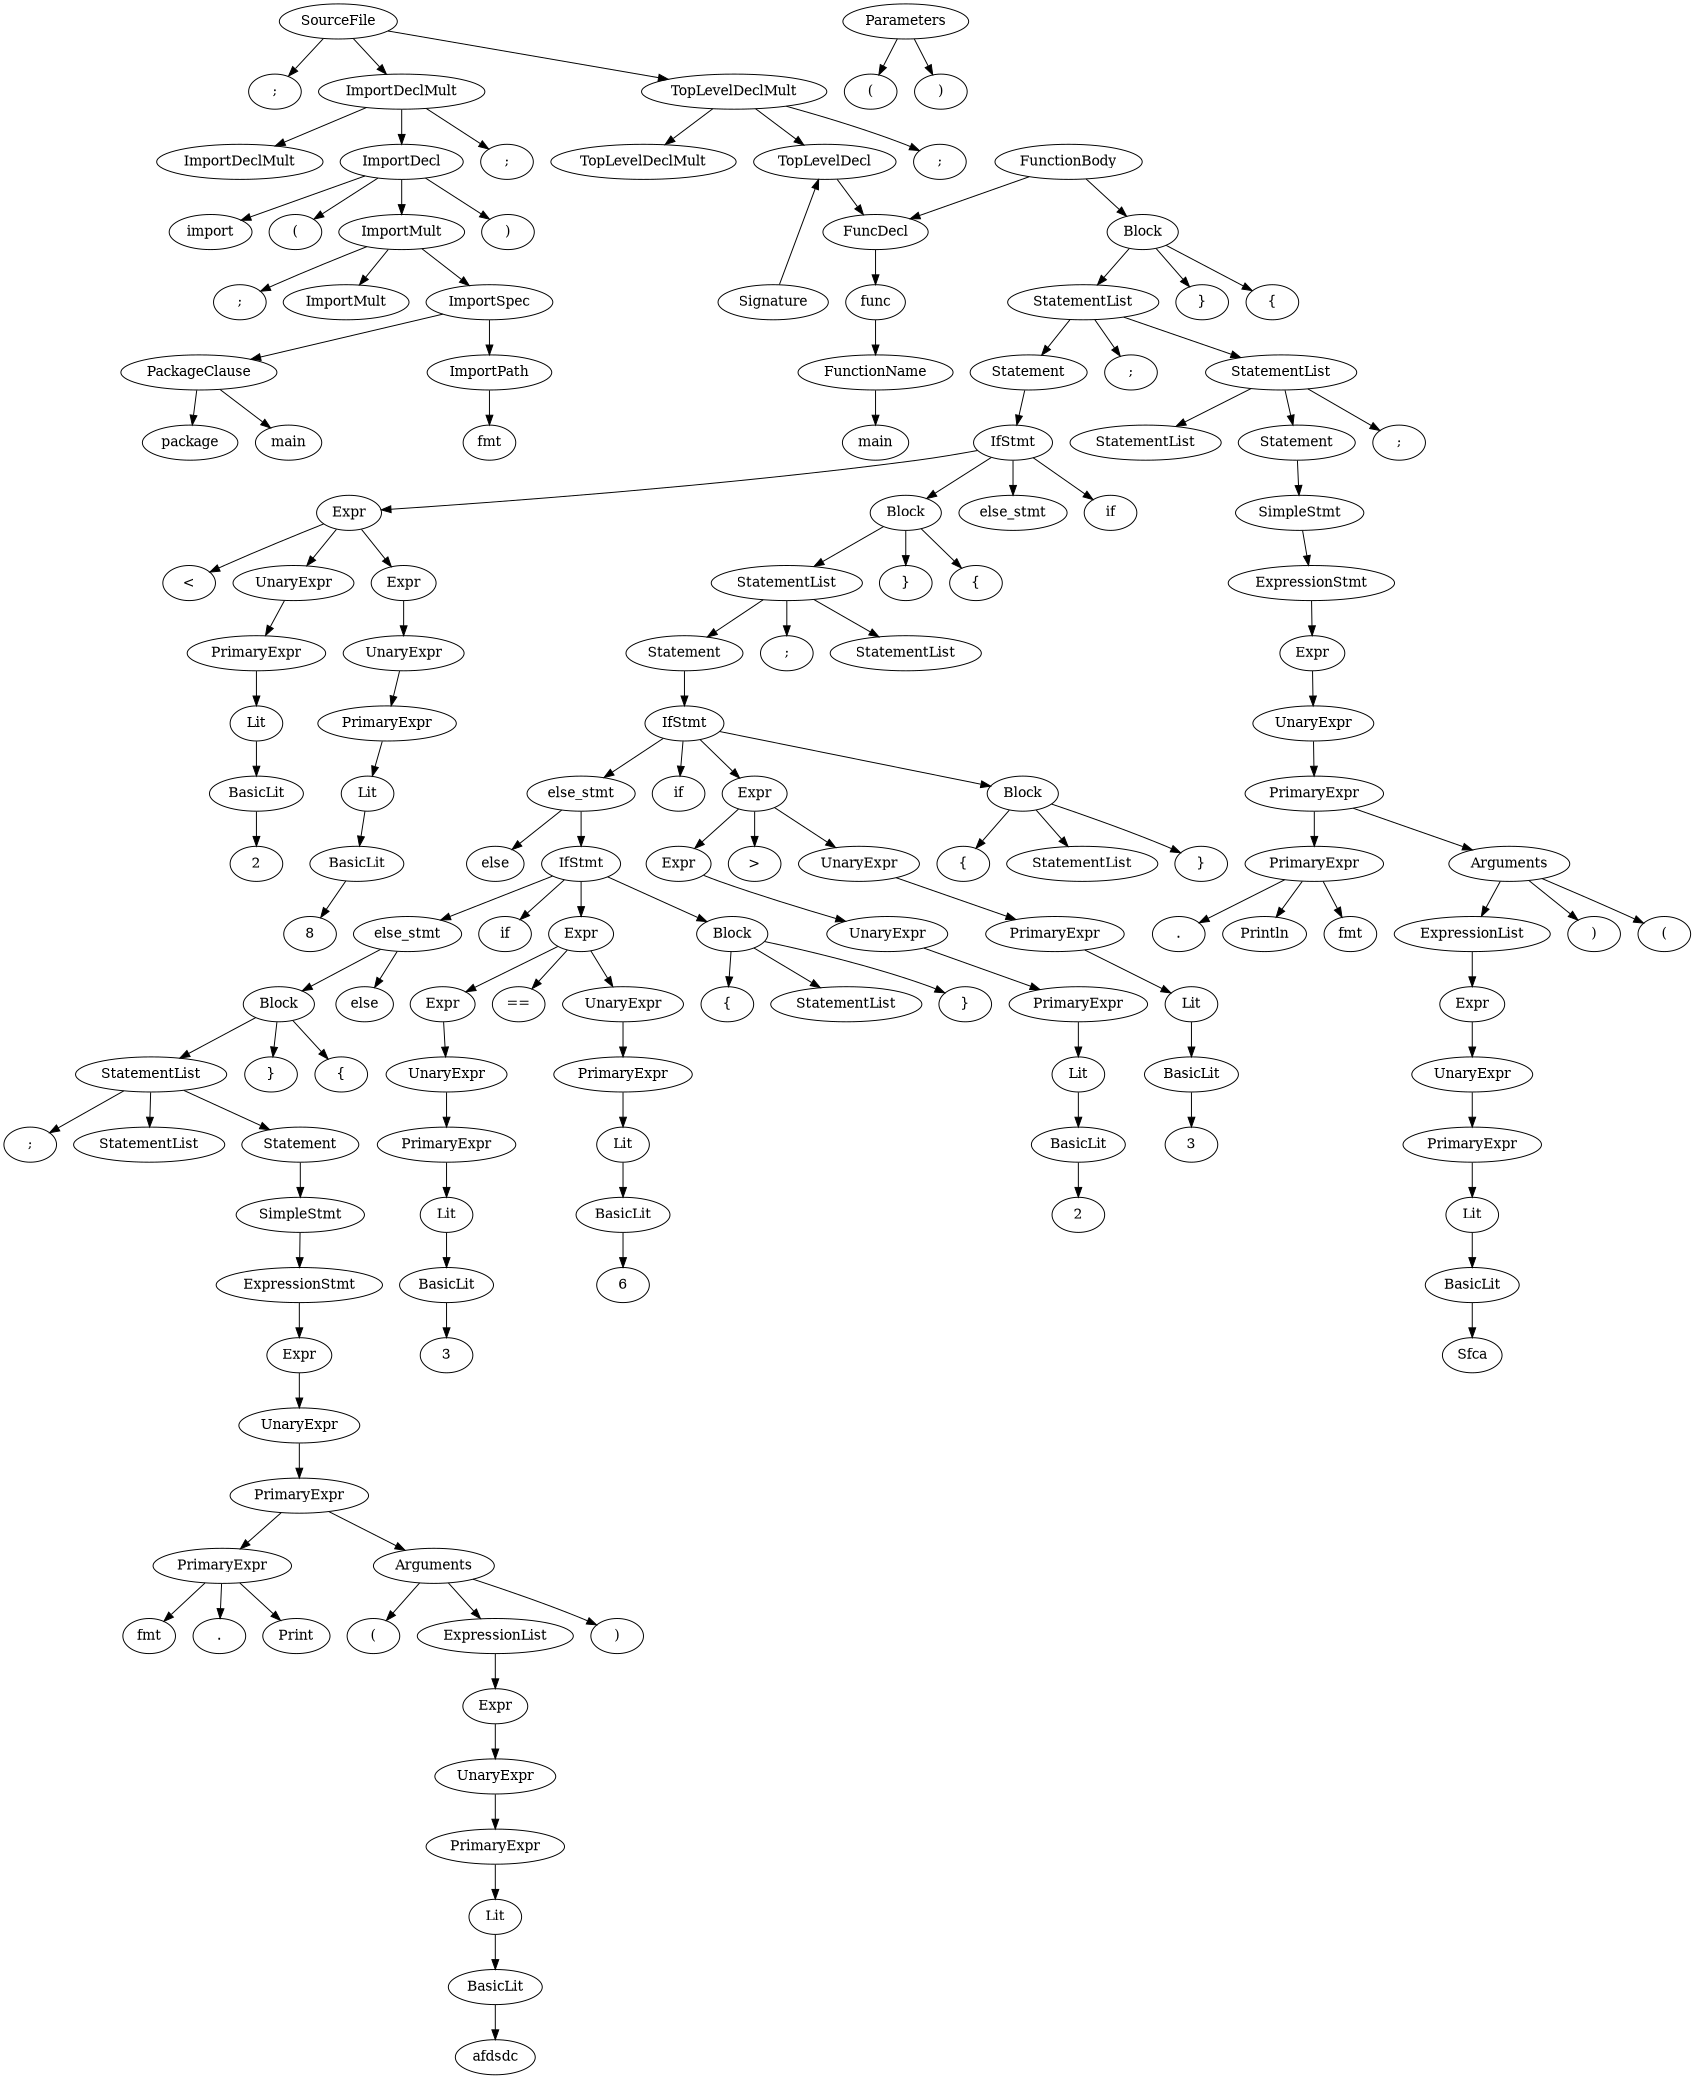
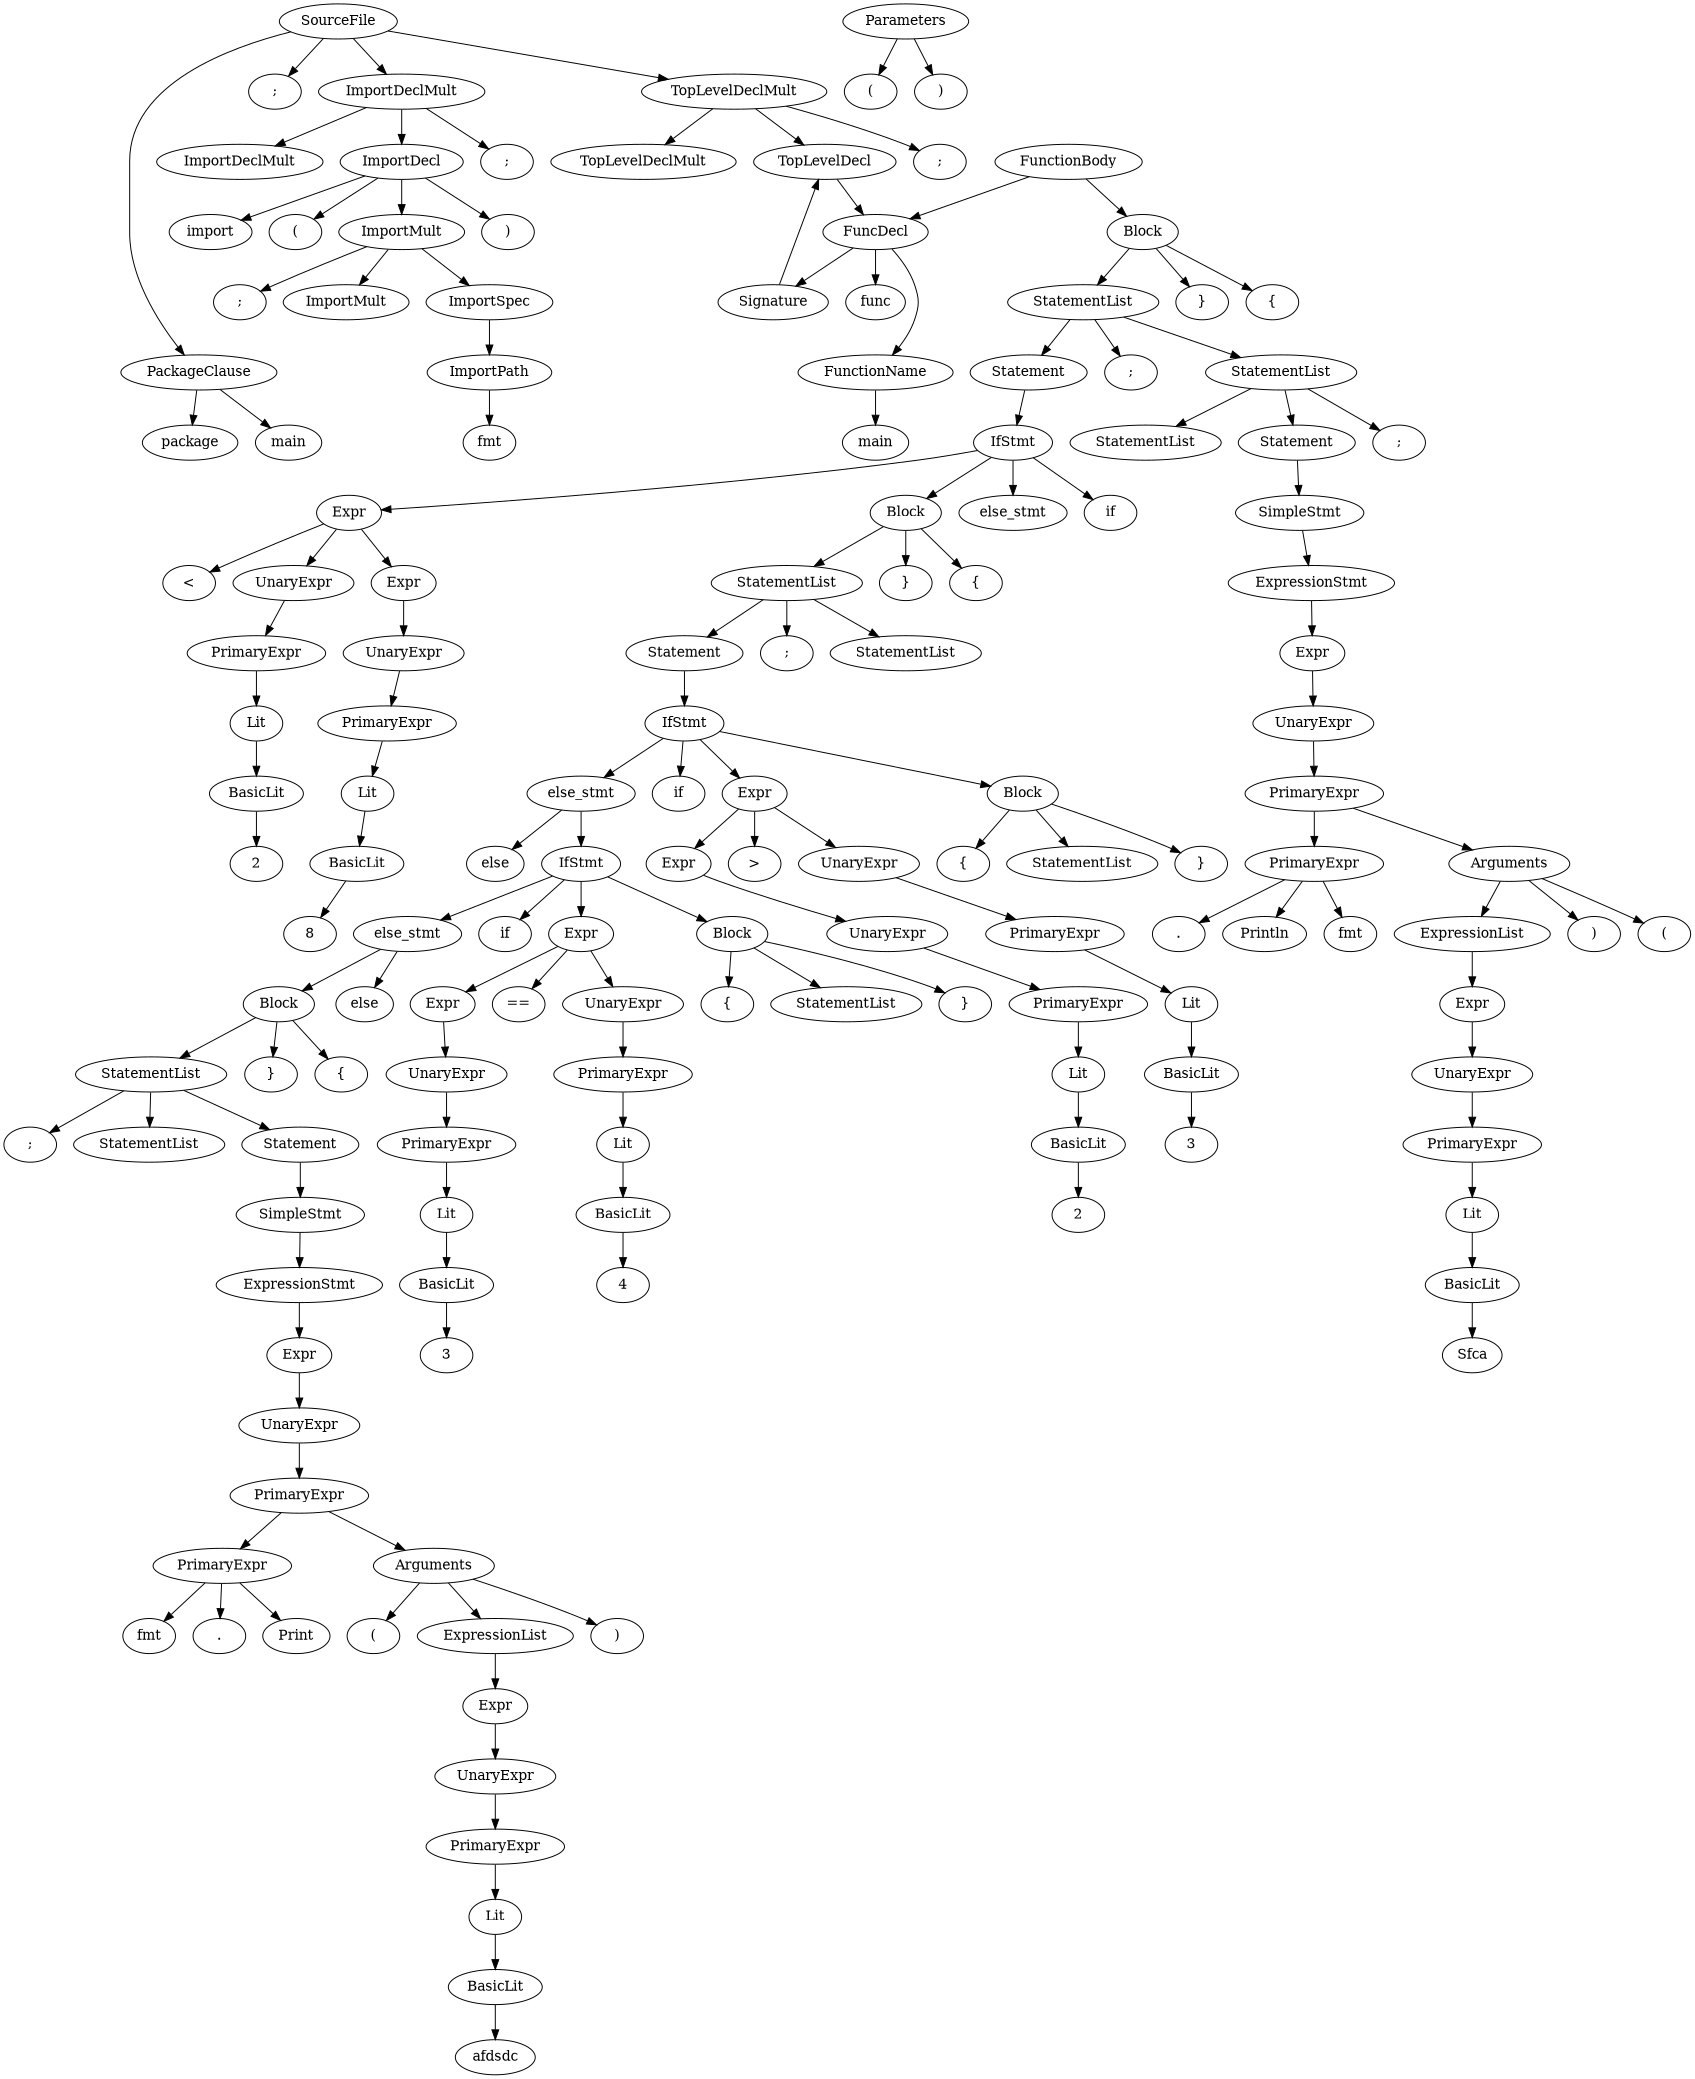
none -> (829, 264)
(876, 333) -> (918, 297)
(352, 336) -> (132, 149)
(623, 1285) -> (623, 1285)
